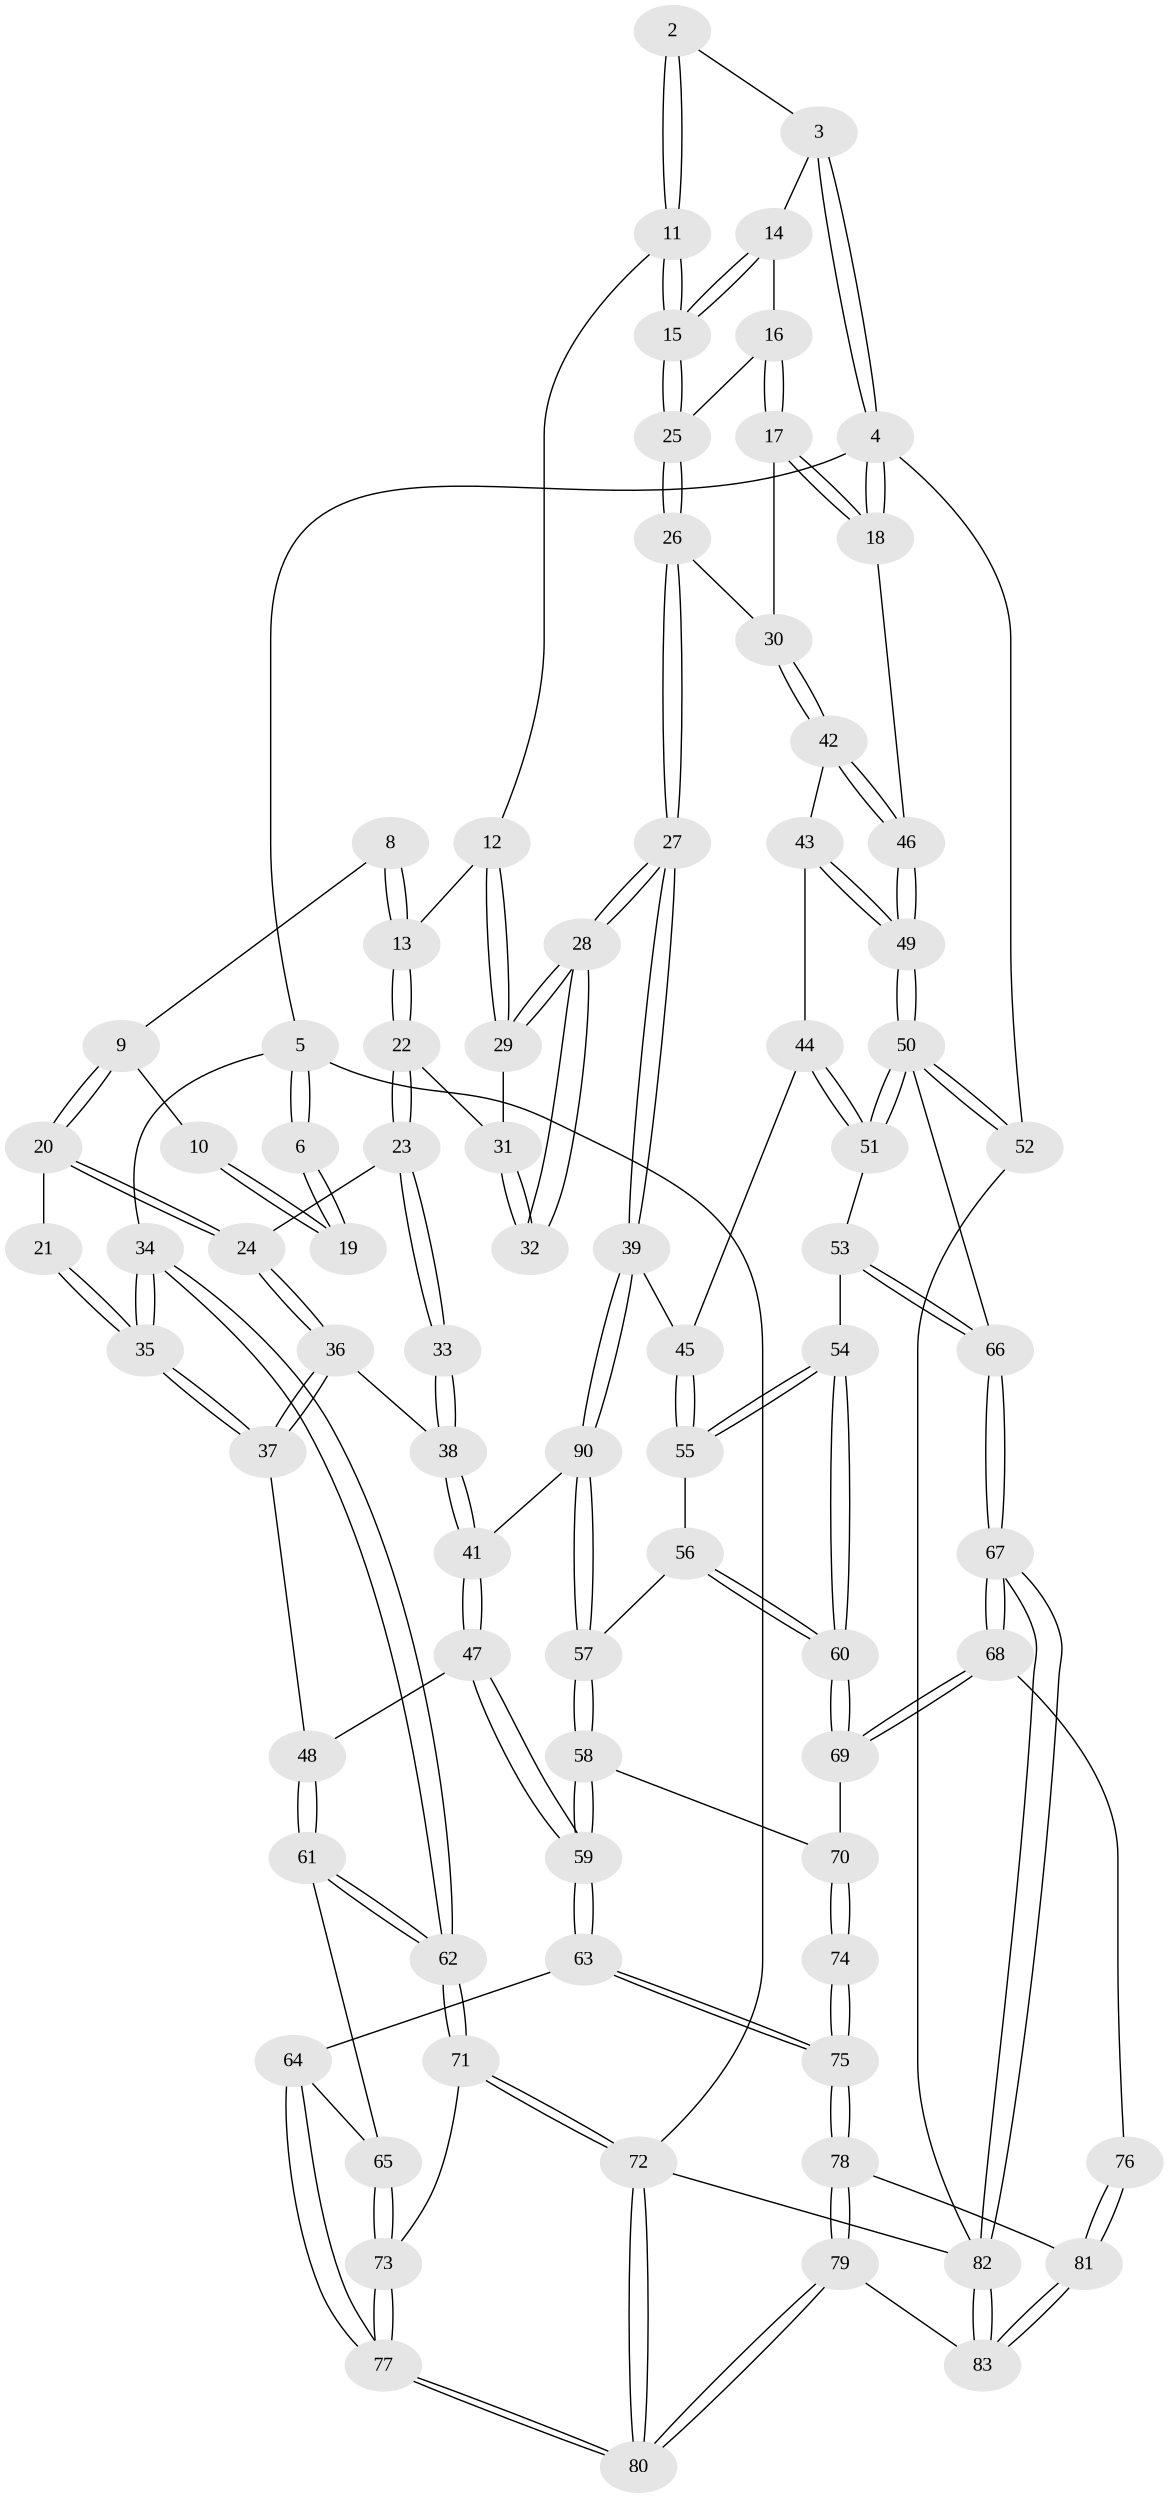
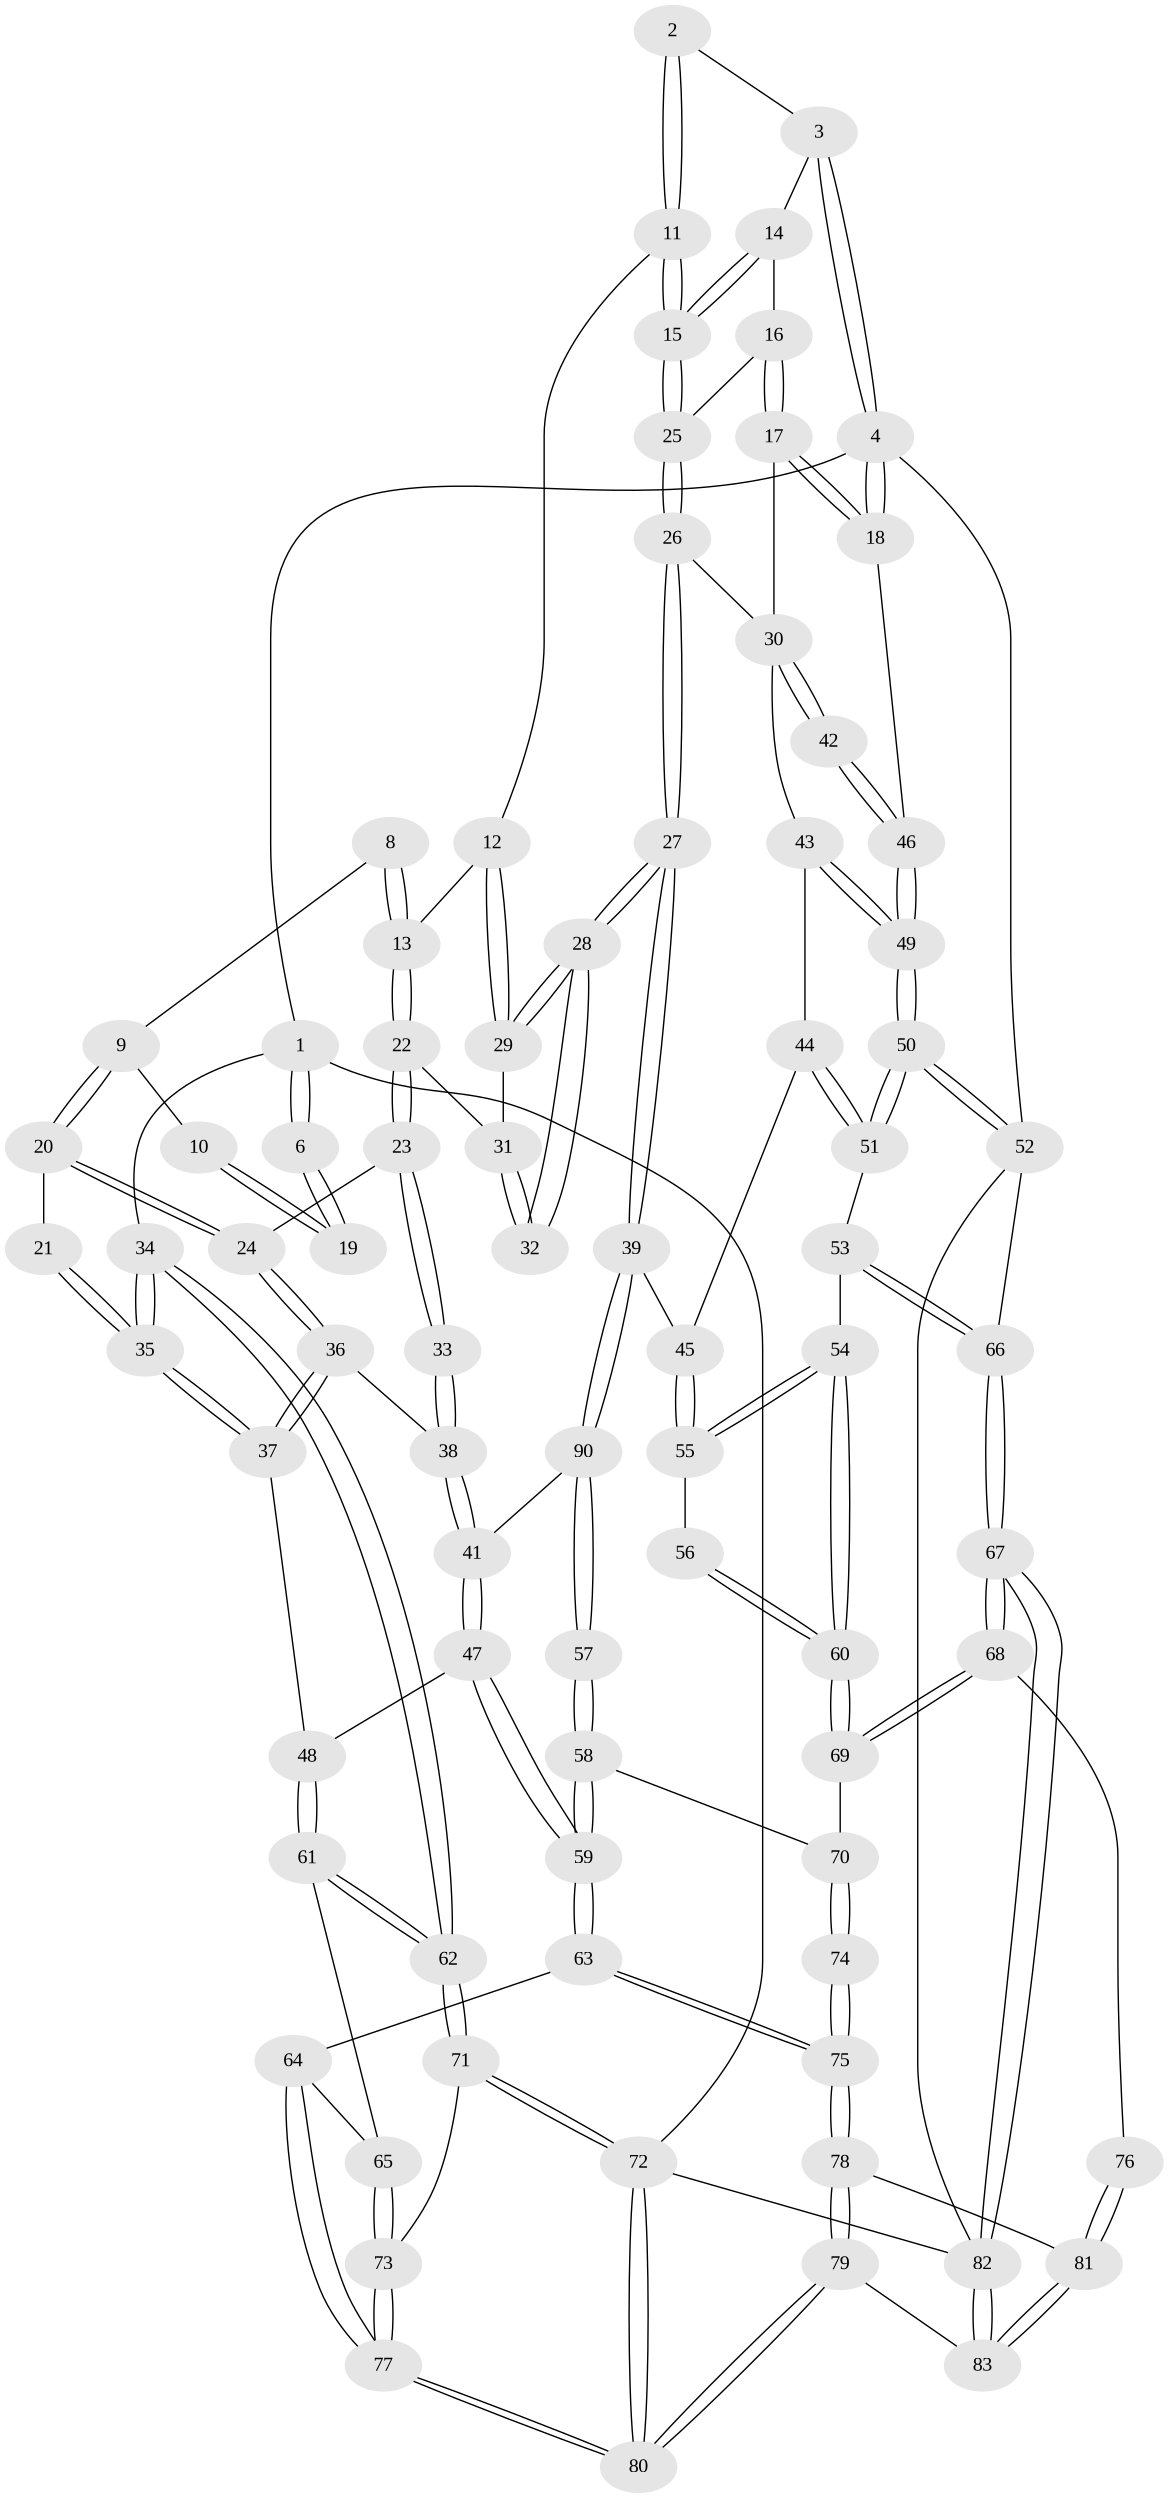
(817, 792) -> (775, 744)
(300, 1046) -> (300, 1046)
(951, 1198) -> (1010, 1249)
(635, 1604) -> none
